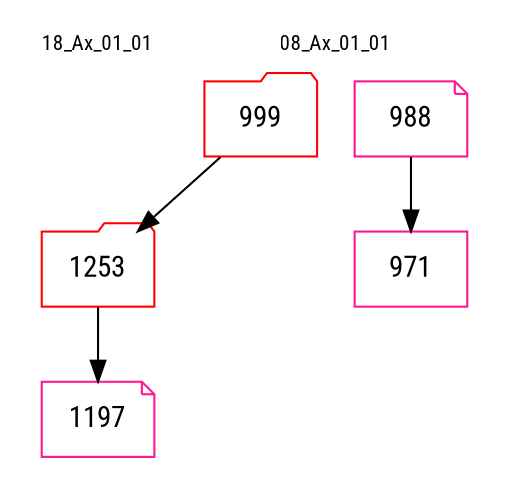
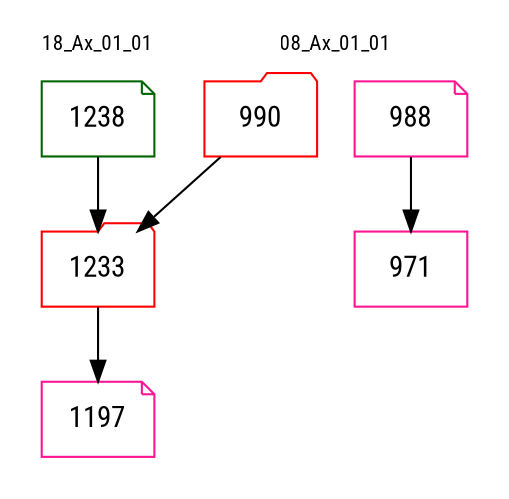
none -> (98, 119)
(261, 119) -> (261, 119)
(98, 269) -> (98, 269)
